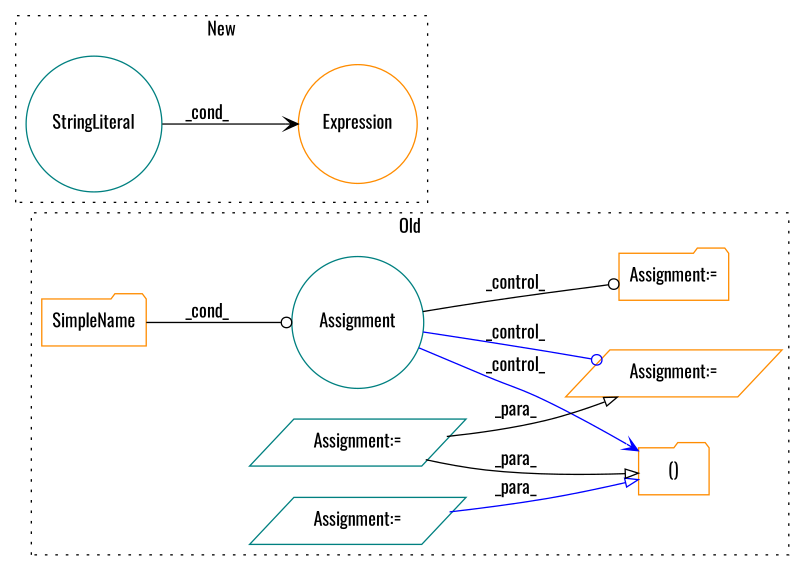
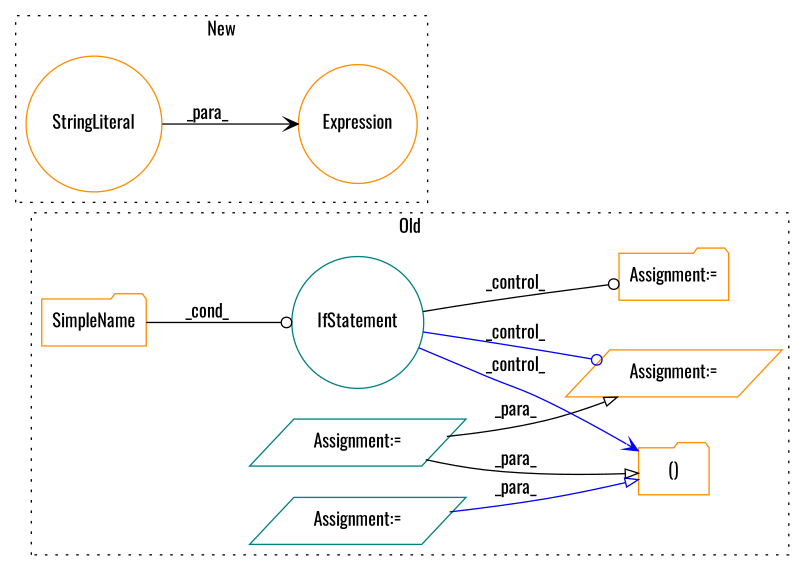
(208, 114) -> (208, 114)
(94, 124) -> (94, 124)
(358, 322) -> (358, 322)
